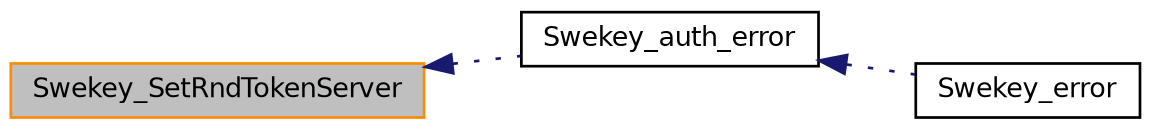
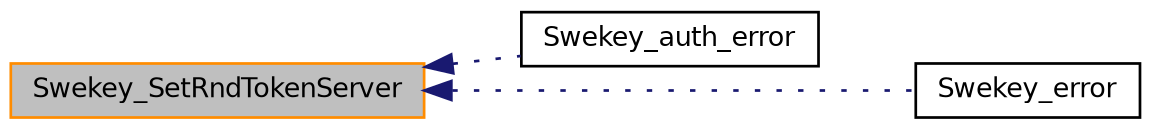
(881, 69) -> (684, 90)
